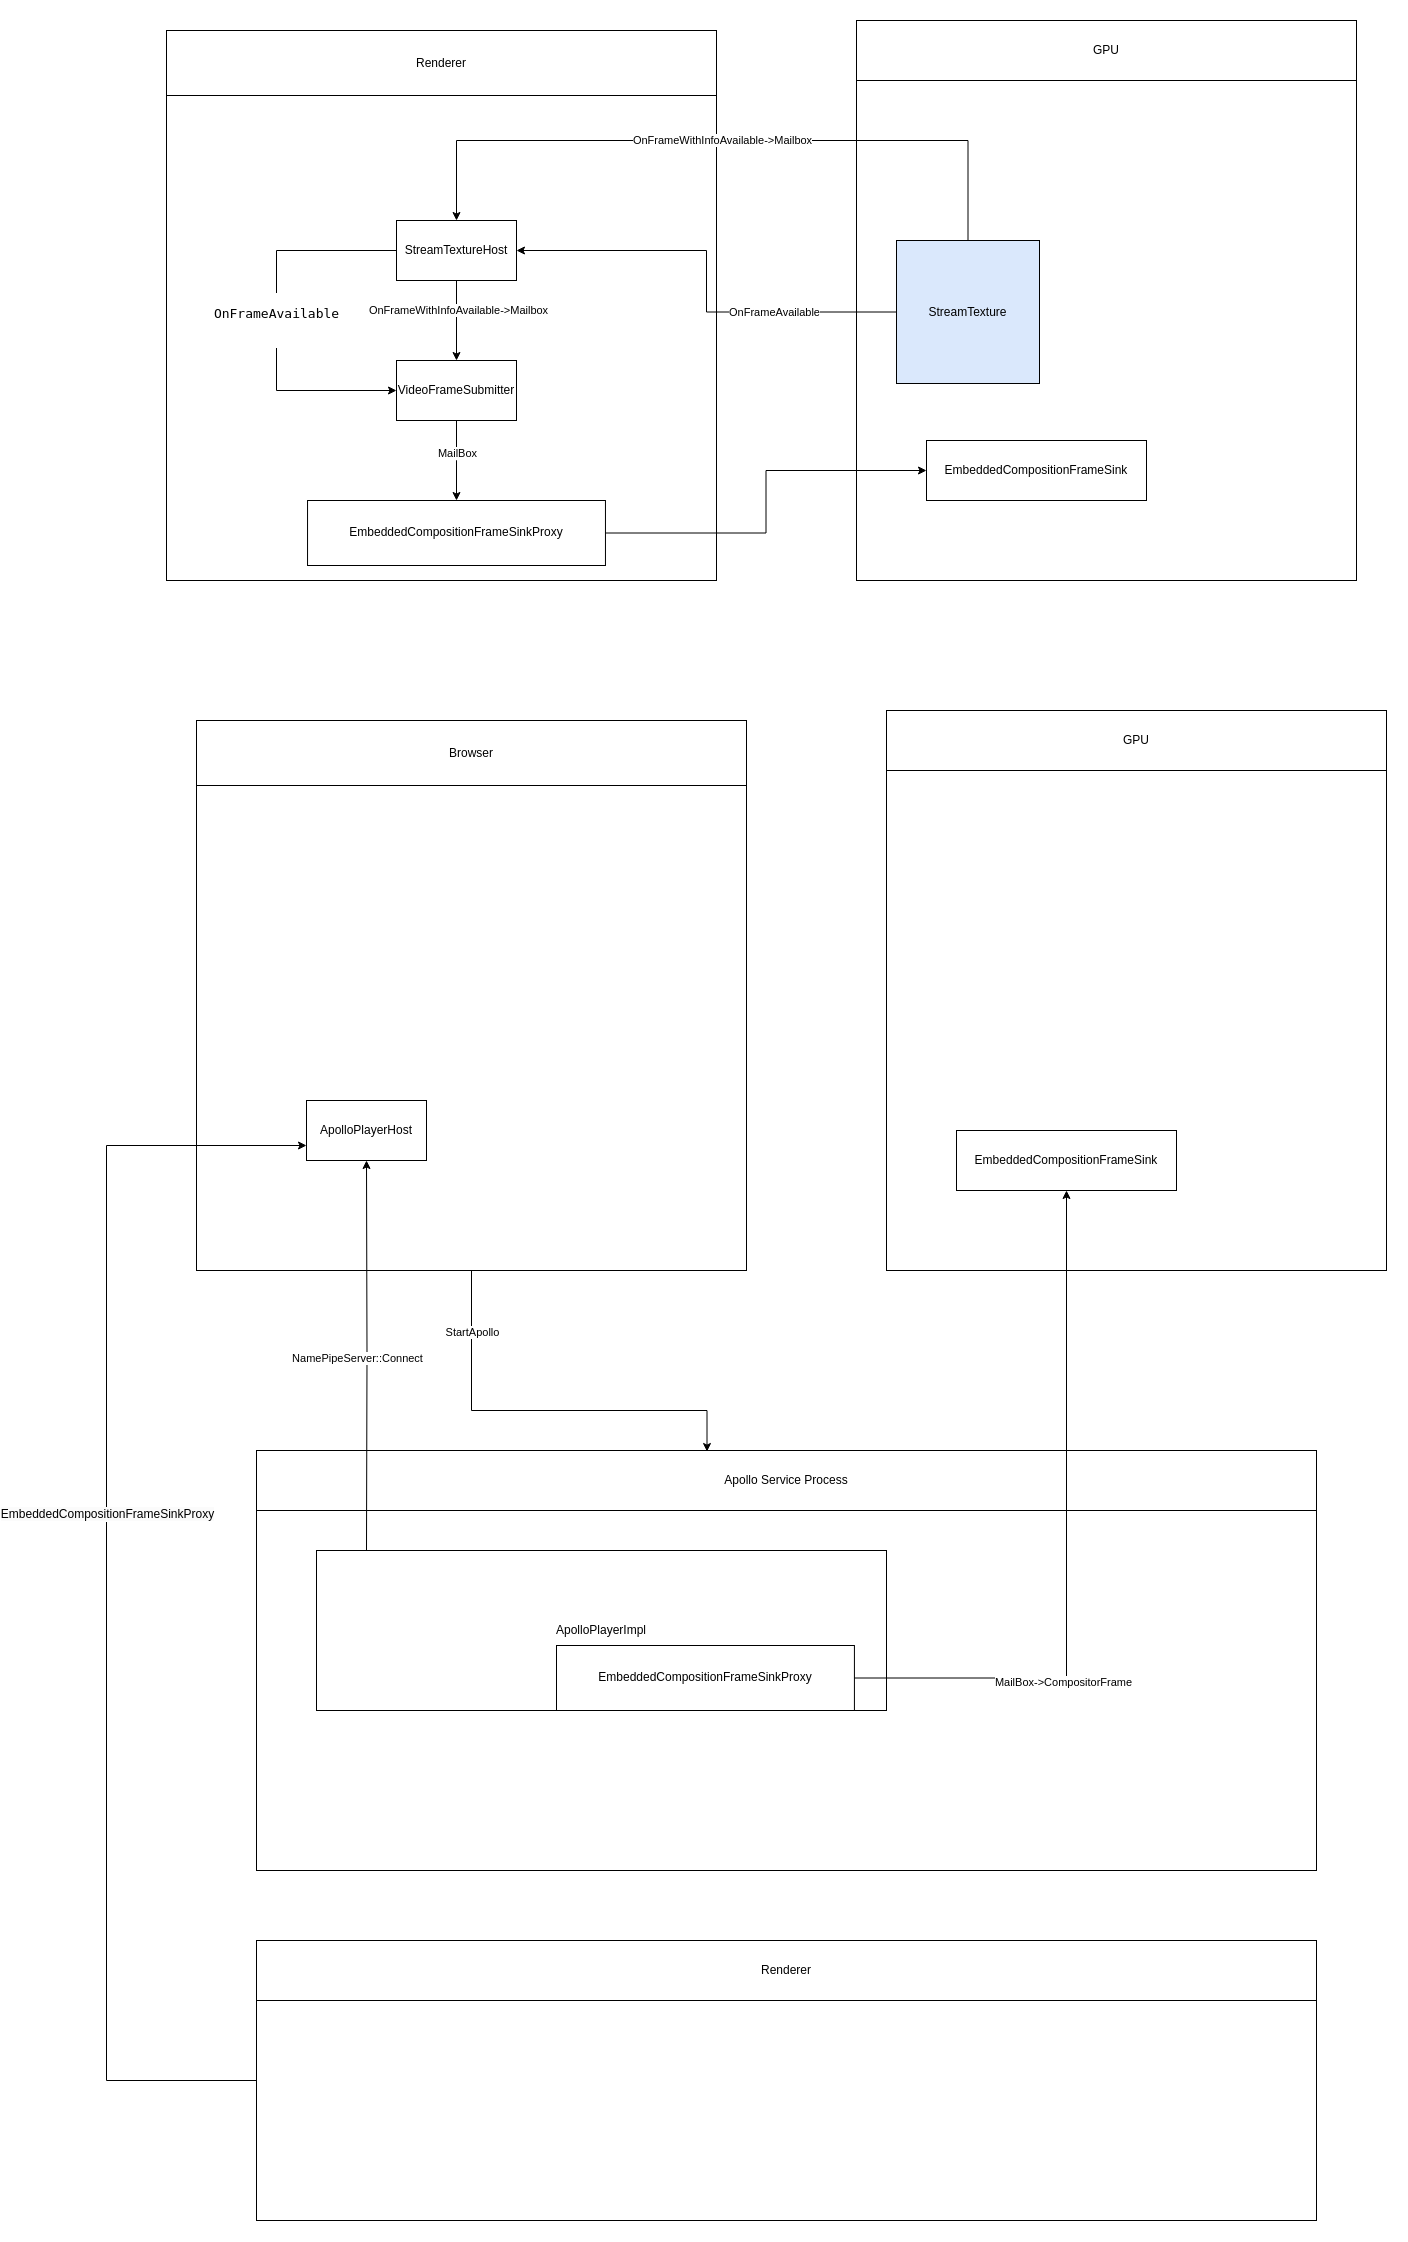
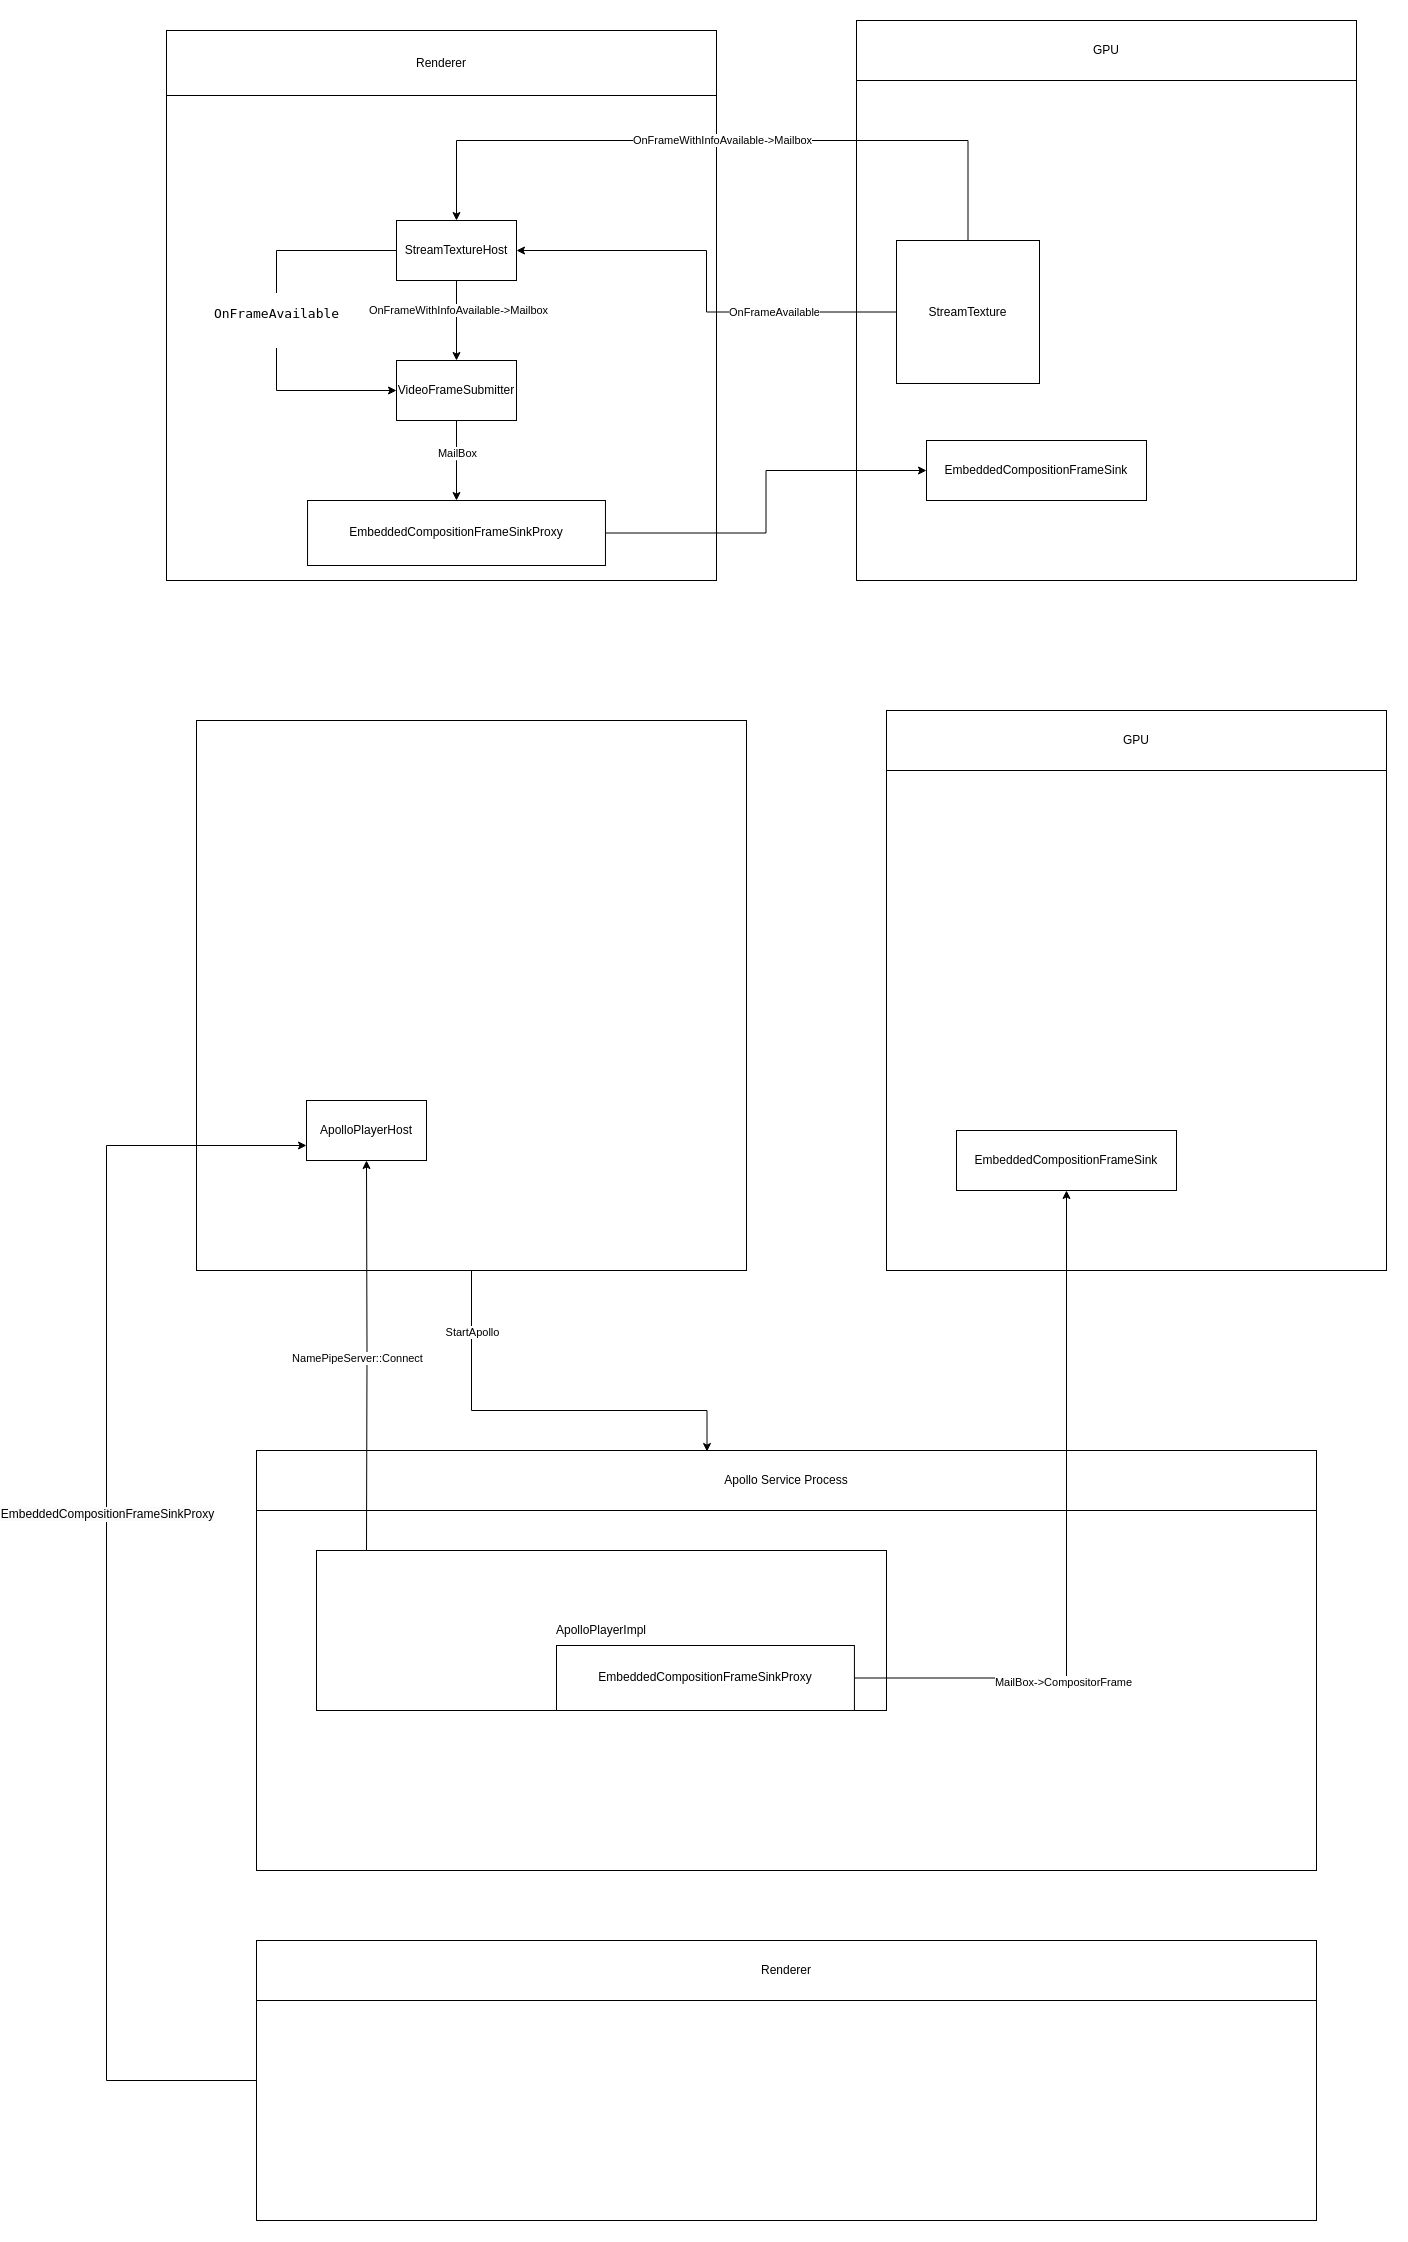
(968, 312) -> (968, 312)
(472, 753) -> none
